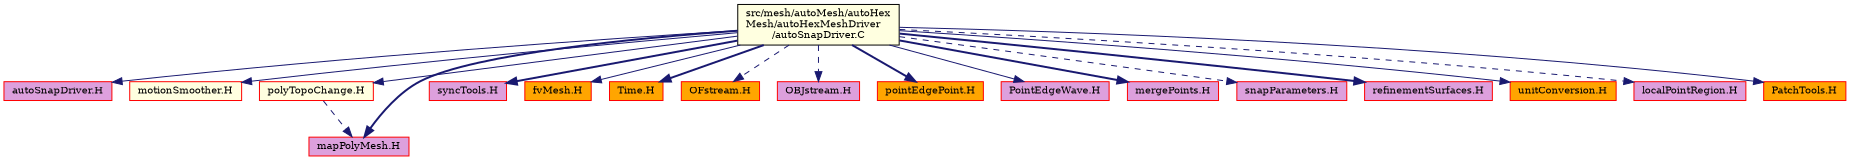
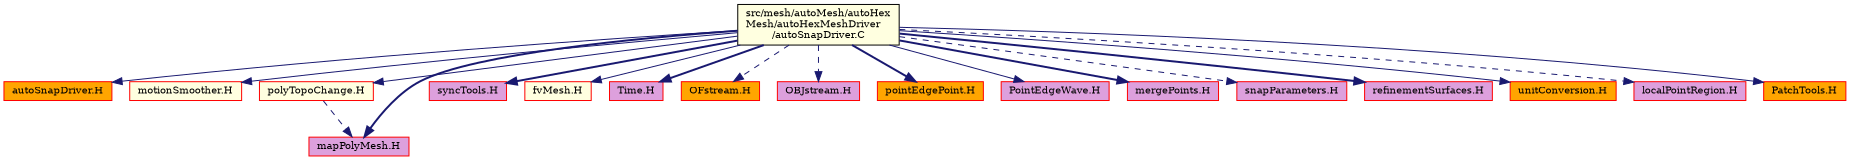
(58, 91) -> (58, 91)
(558, 91) -> (558, 91)
(636, 91) -> (636, 91)
